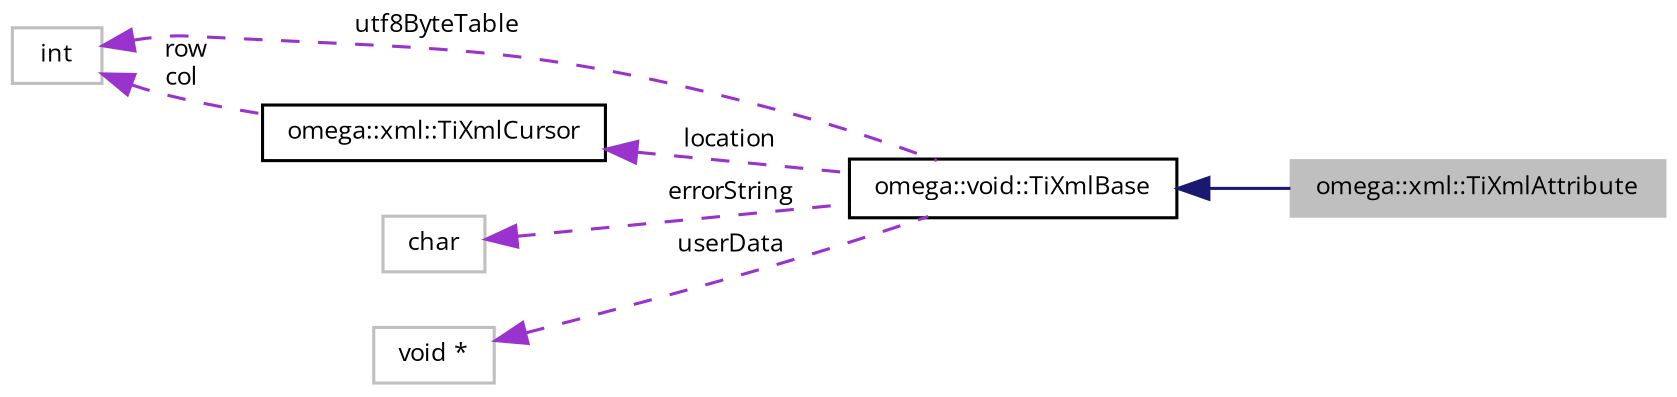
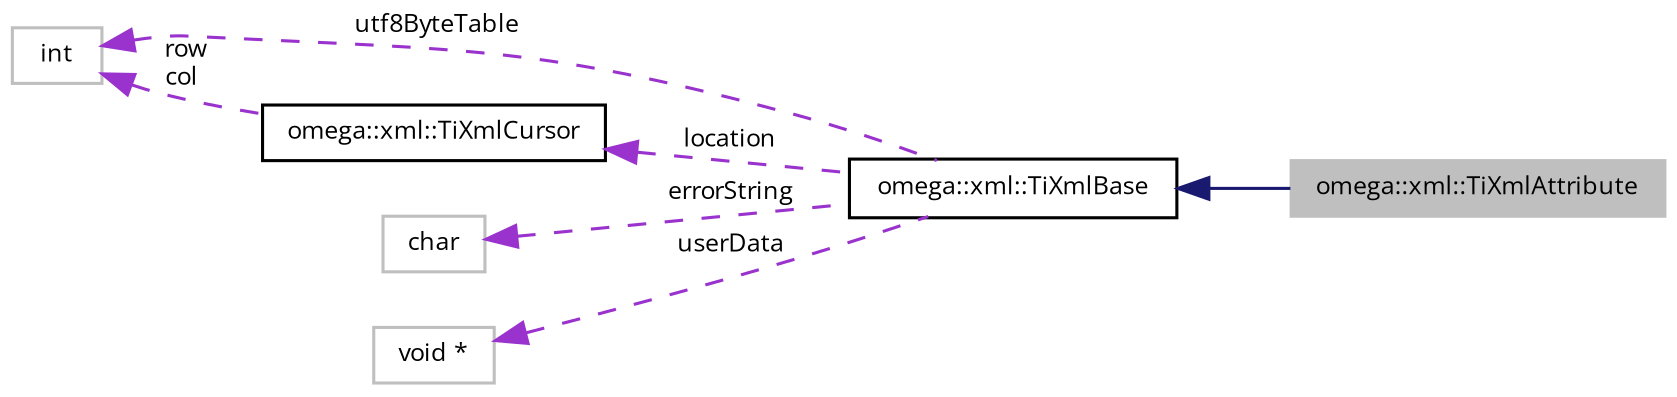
(1013, 188) -> (1013, 188)
